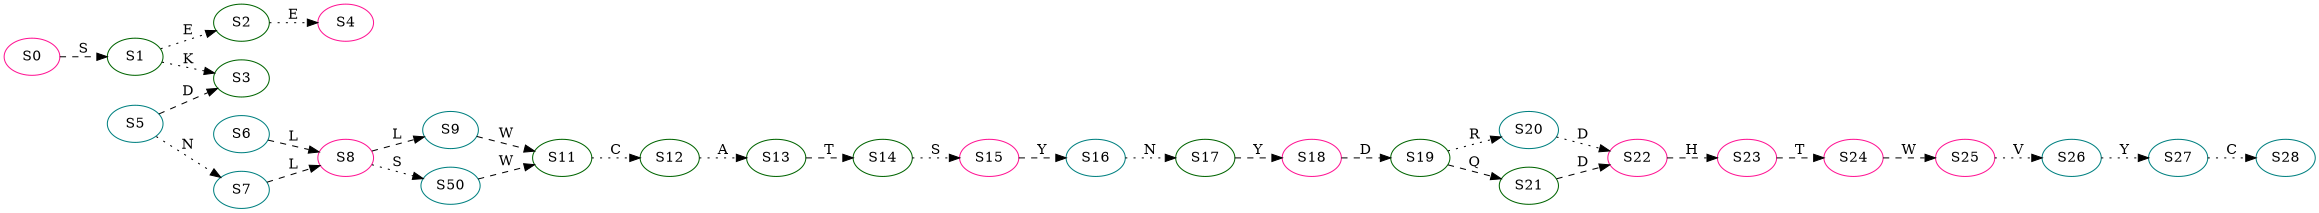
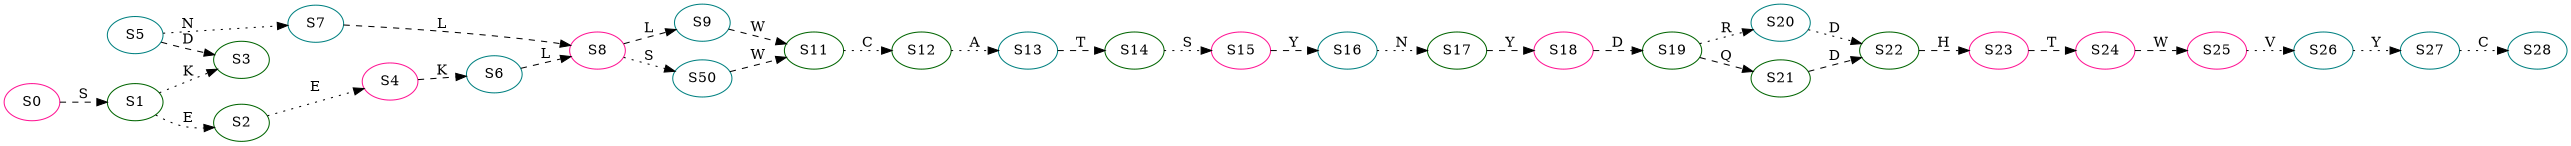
none -> (437, 78)
(776, 158) -> (1028, 51)
(1637, 158) -> (1889, 51)
